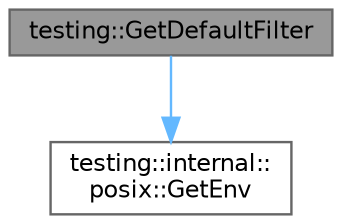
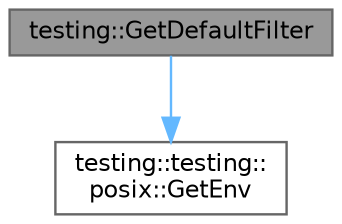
(171, 178) -> (171, 178)
